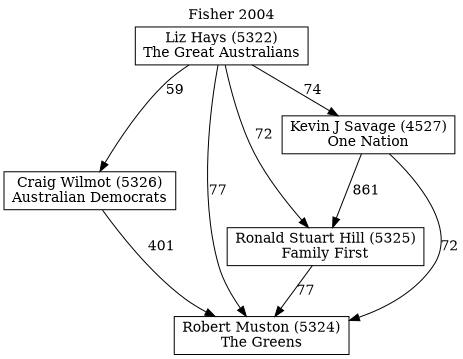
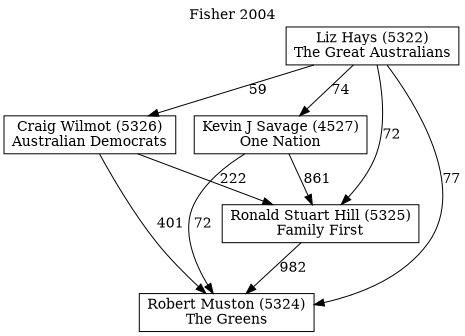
none -> (200, 177)
(306, 291) -> (294, 268)
